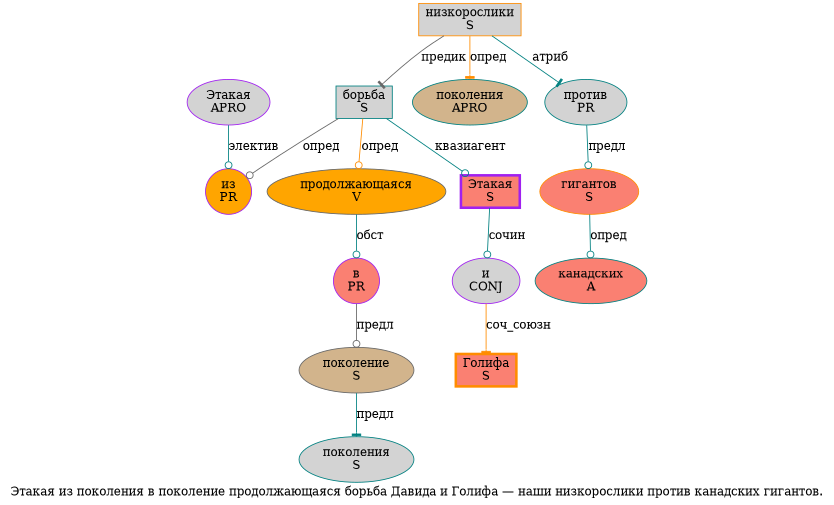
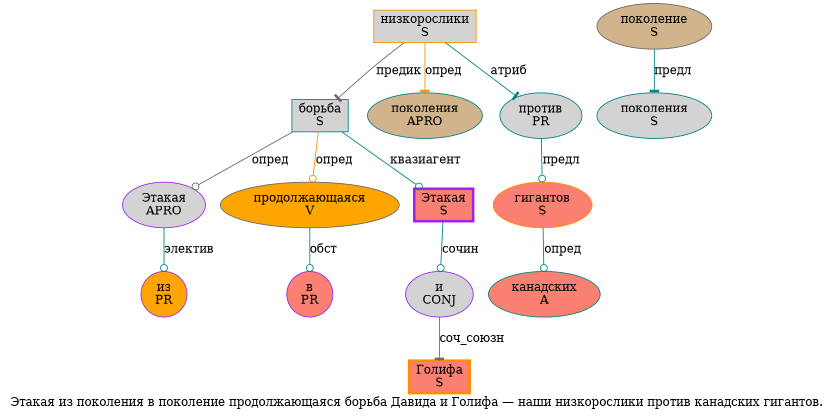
(295, 145) -> (246, 158)
(356, 322) -> none
(486, 327) -> (439, 337)
